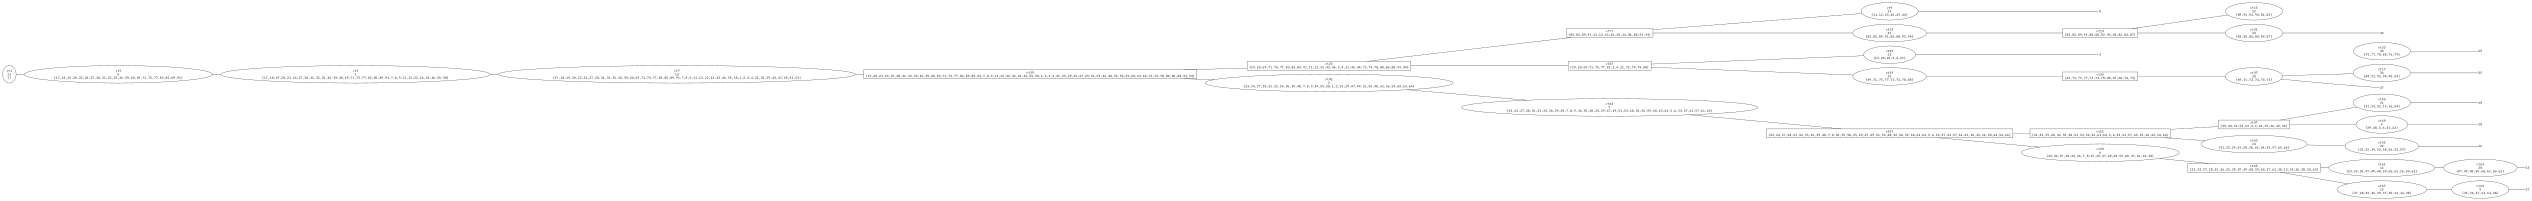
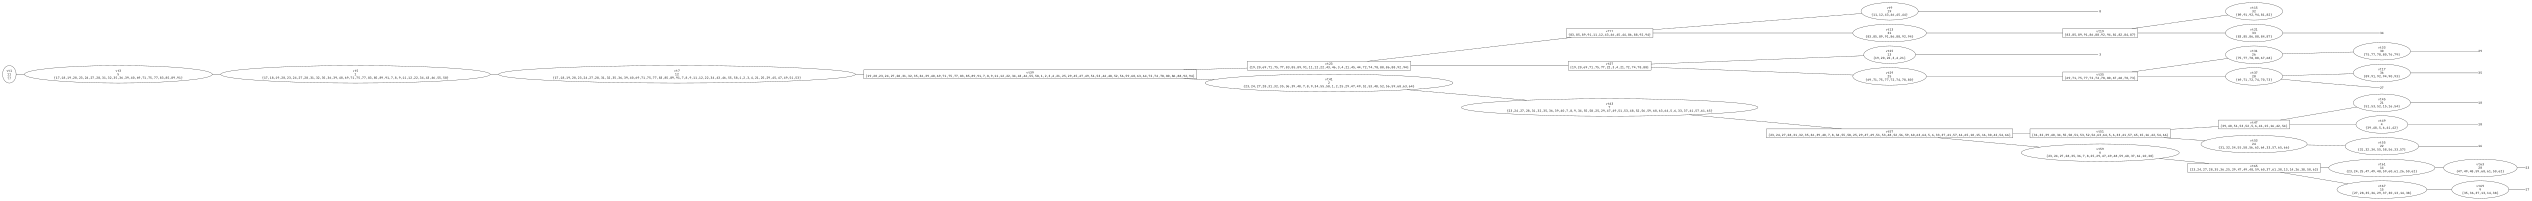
none -> (2254, 55)
